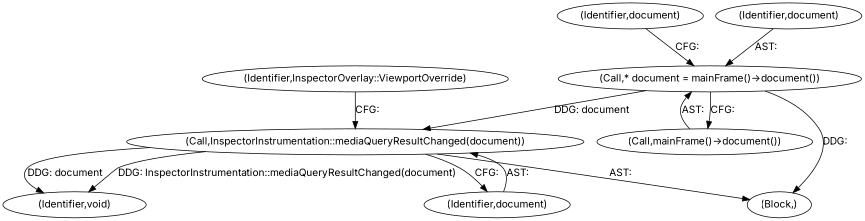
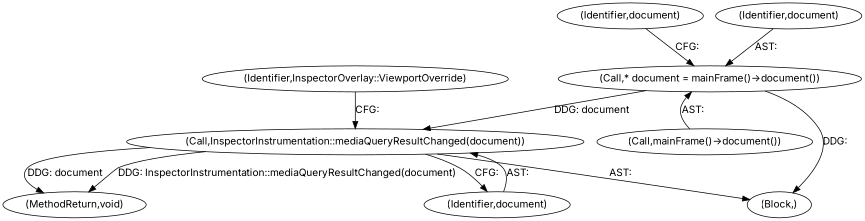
(710, 107) -> none
(75, 205) -> (75, 205)
